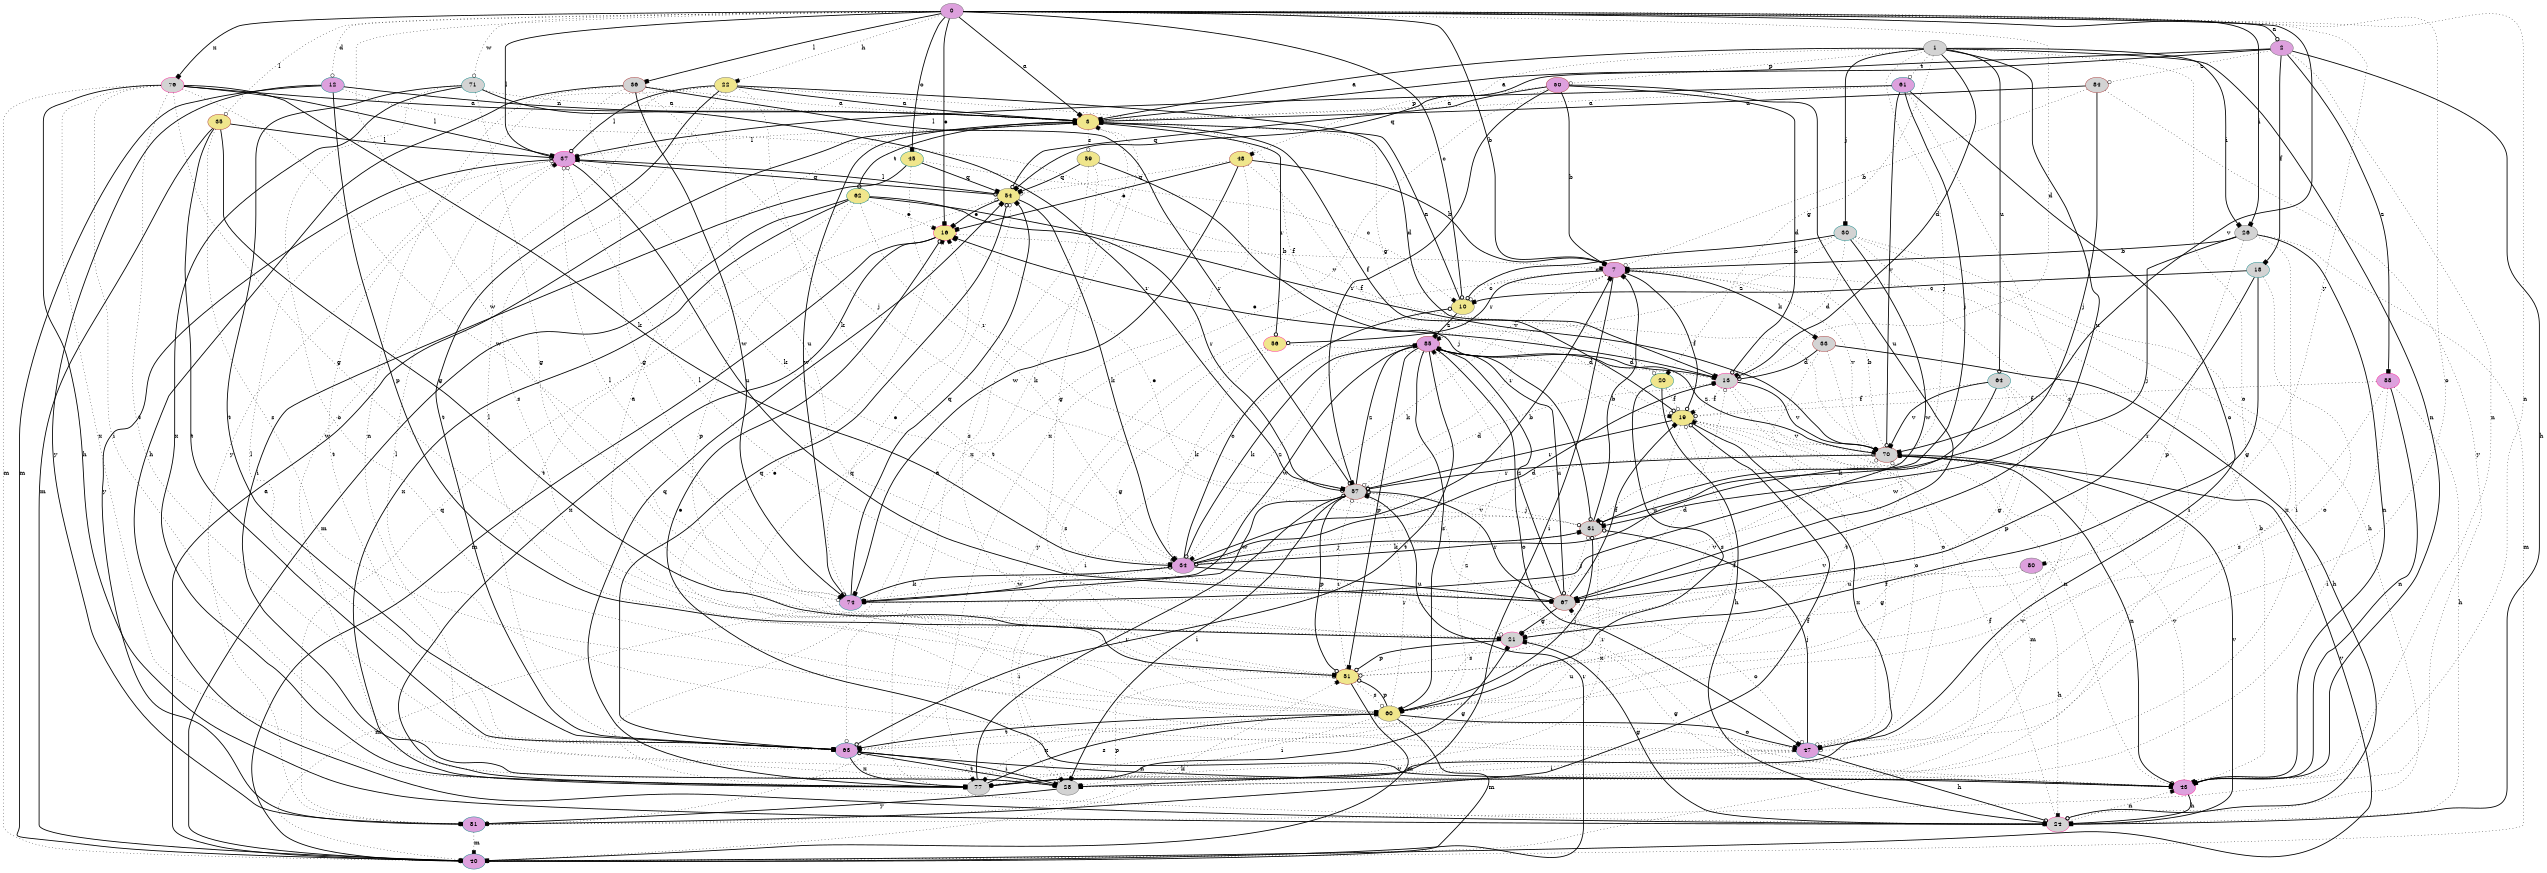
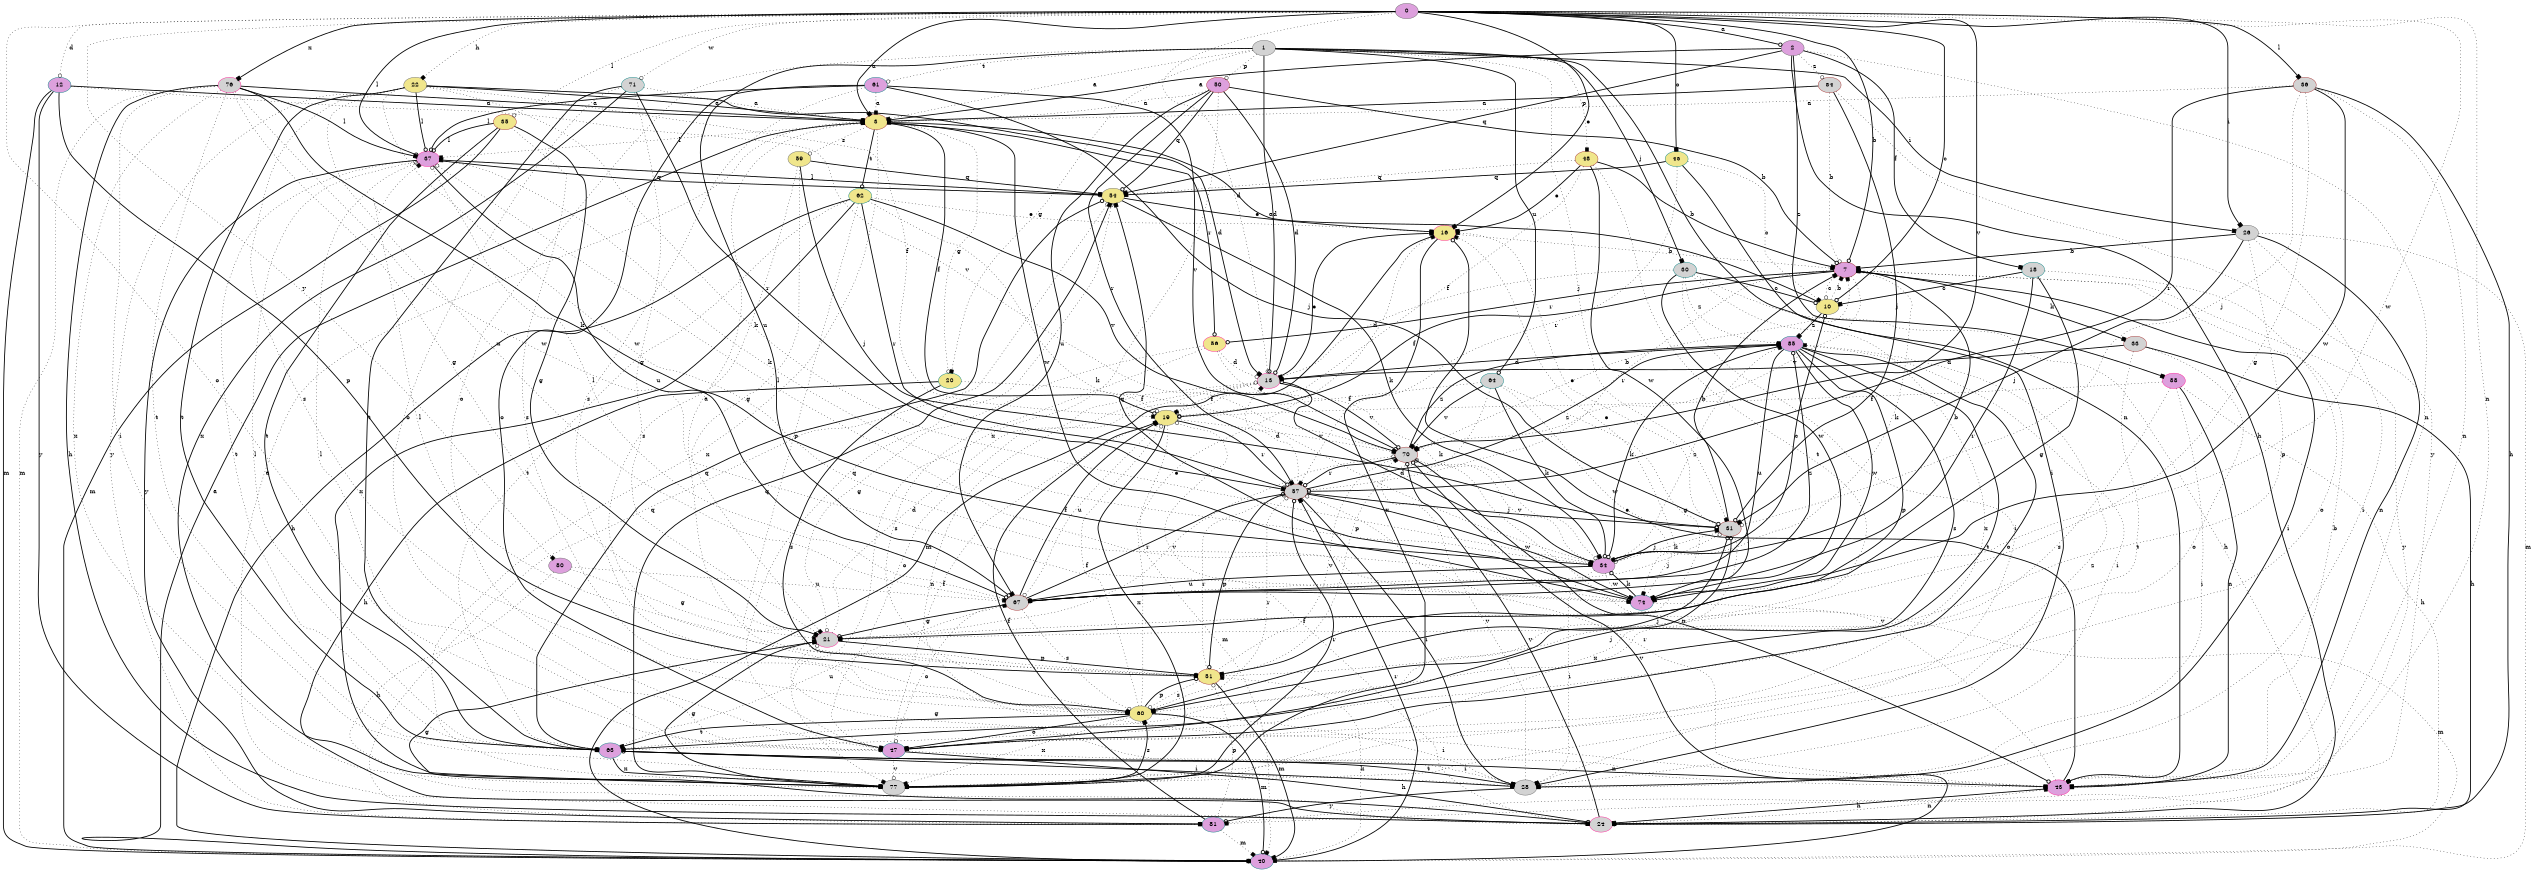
(1511, 61) -> (1071, 82)
(559, 103) -> (489, 103)
(1734, 259) -> (1835, 290)
(1428, 344) -> (1792, 344)
(1473, 504) -> (1511, 514)
(324, 529) -> (293, 529)
(331, 611) -> (922, 505)
